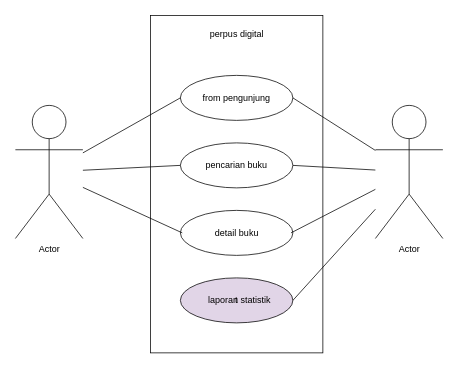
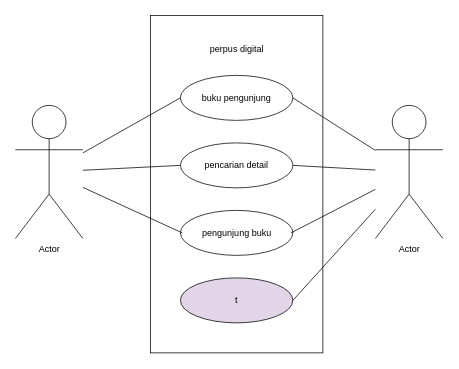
(237, 34) -> (237, 49)
(237, 98) -> (237, 98)
(237, 165) -> (237, 165)
(237, 233) -> (237, 233)
(240, 300) -> none
